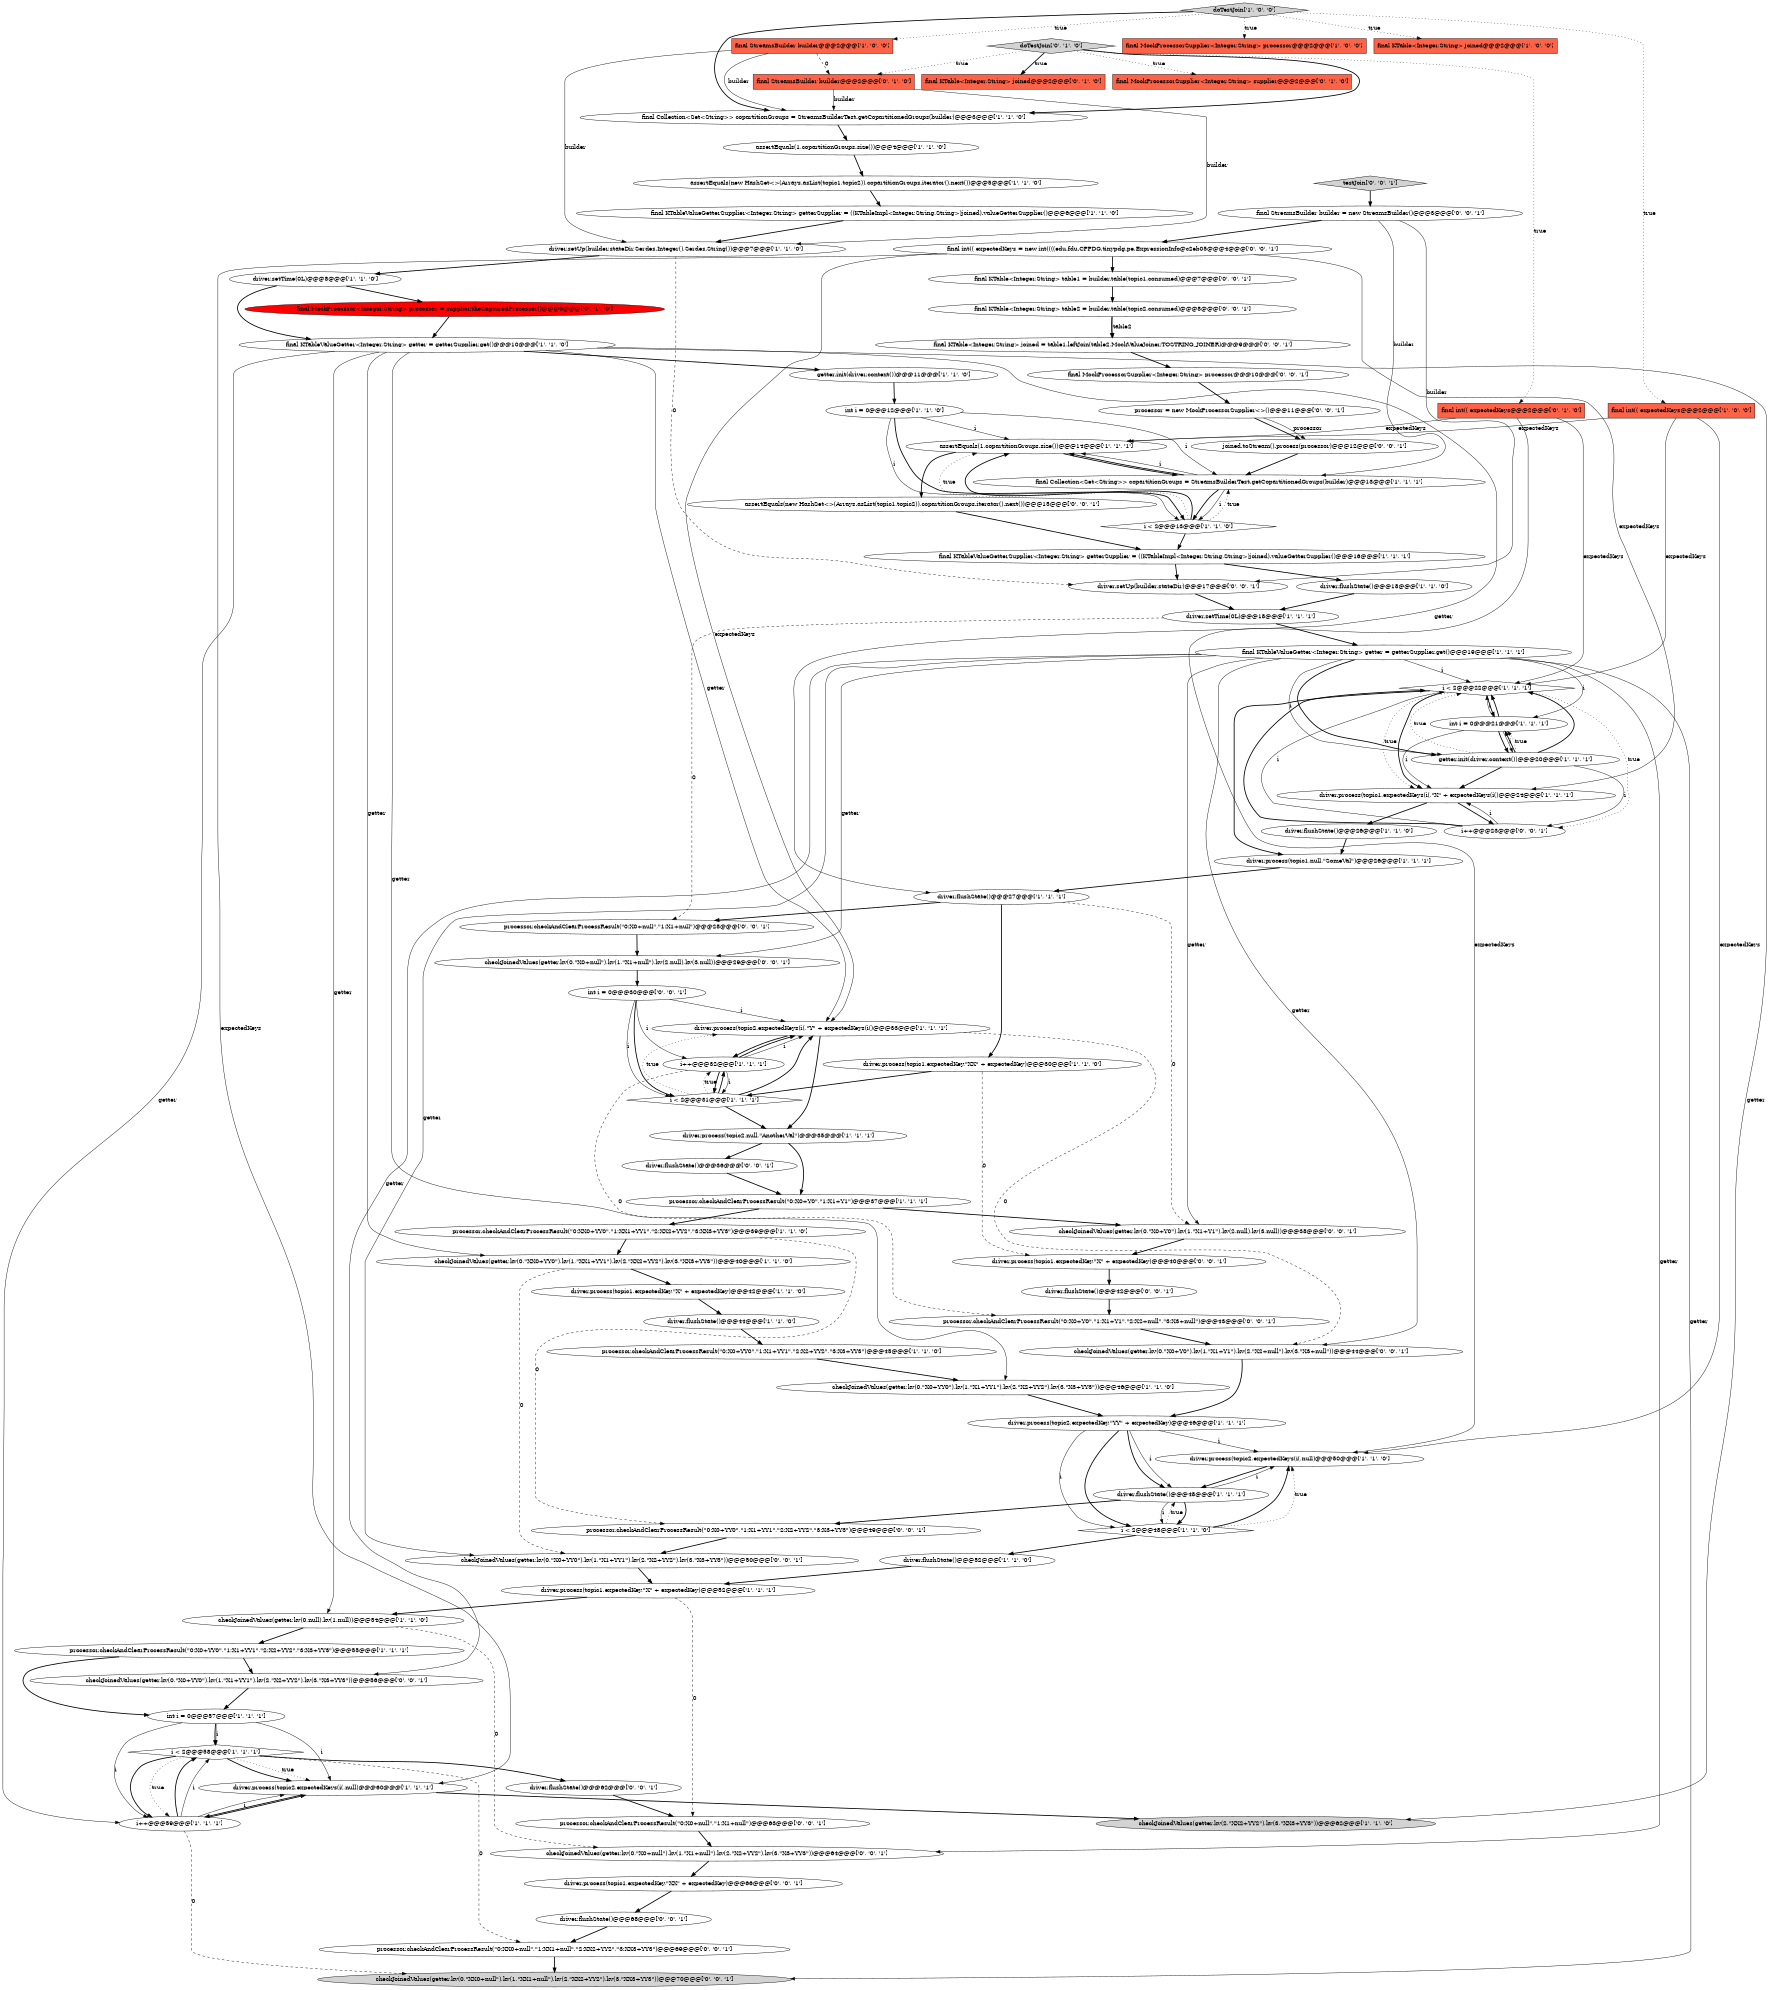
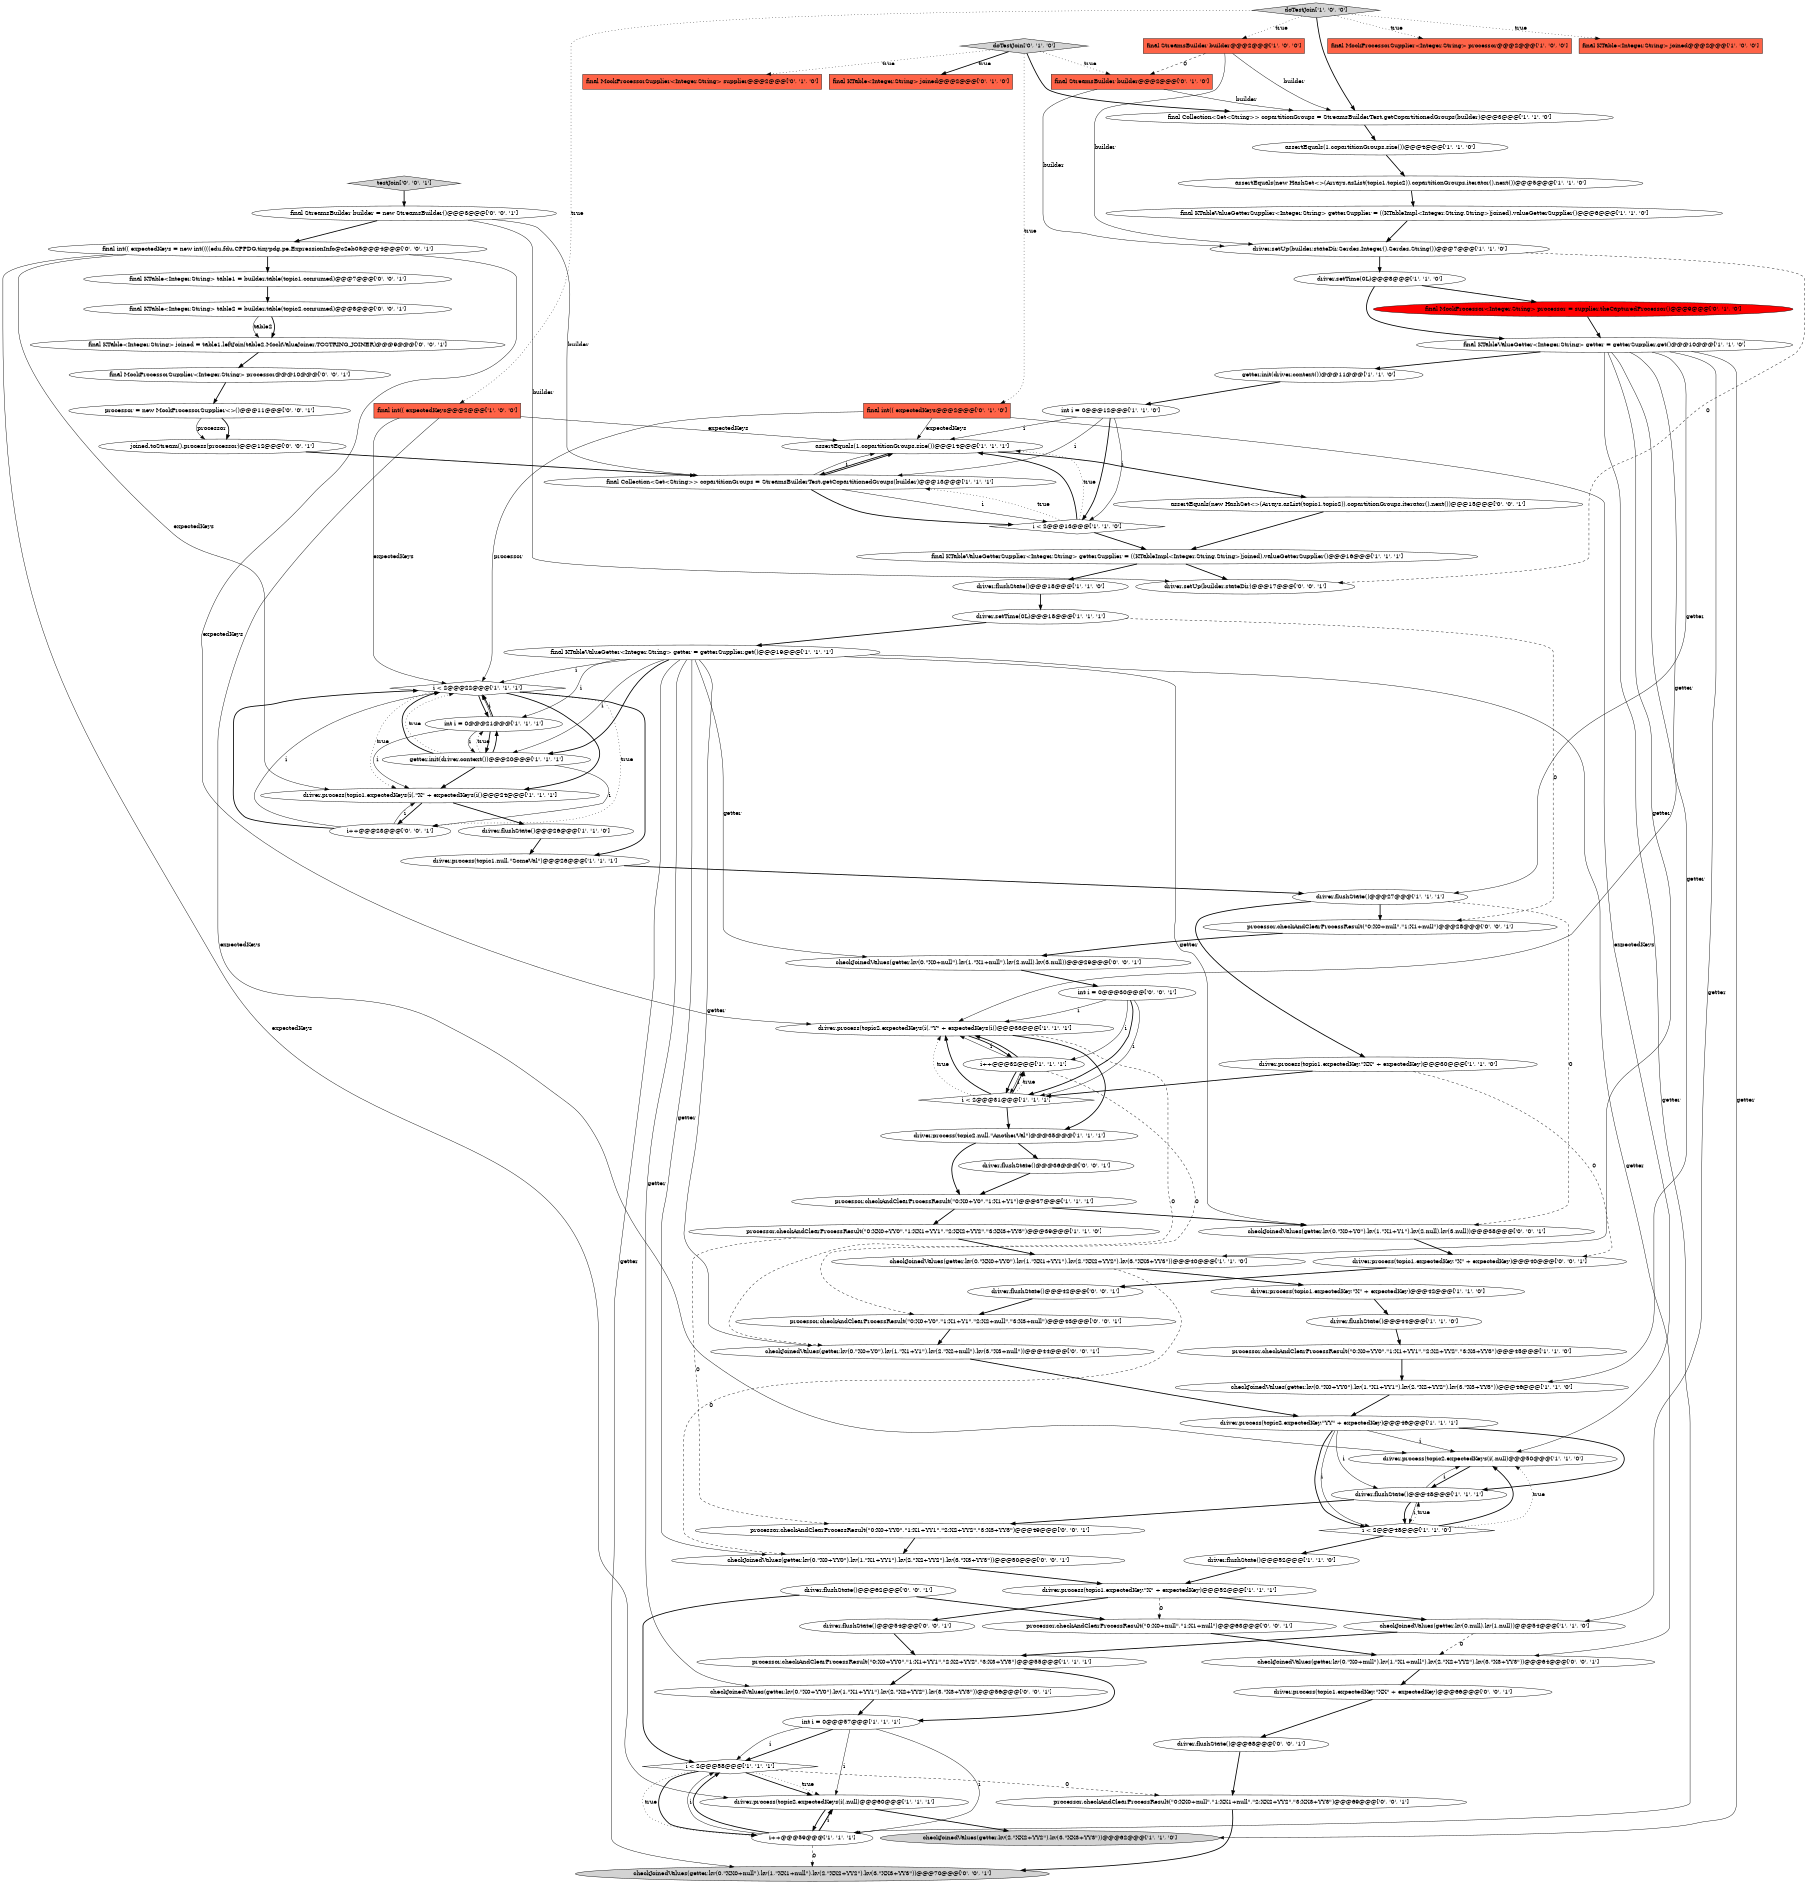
(1604, 557) -> (508, 557)
(1213, 601) -> none
none -> (887, 1626)
(411, 1762) -> (643, 1626)
